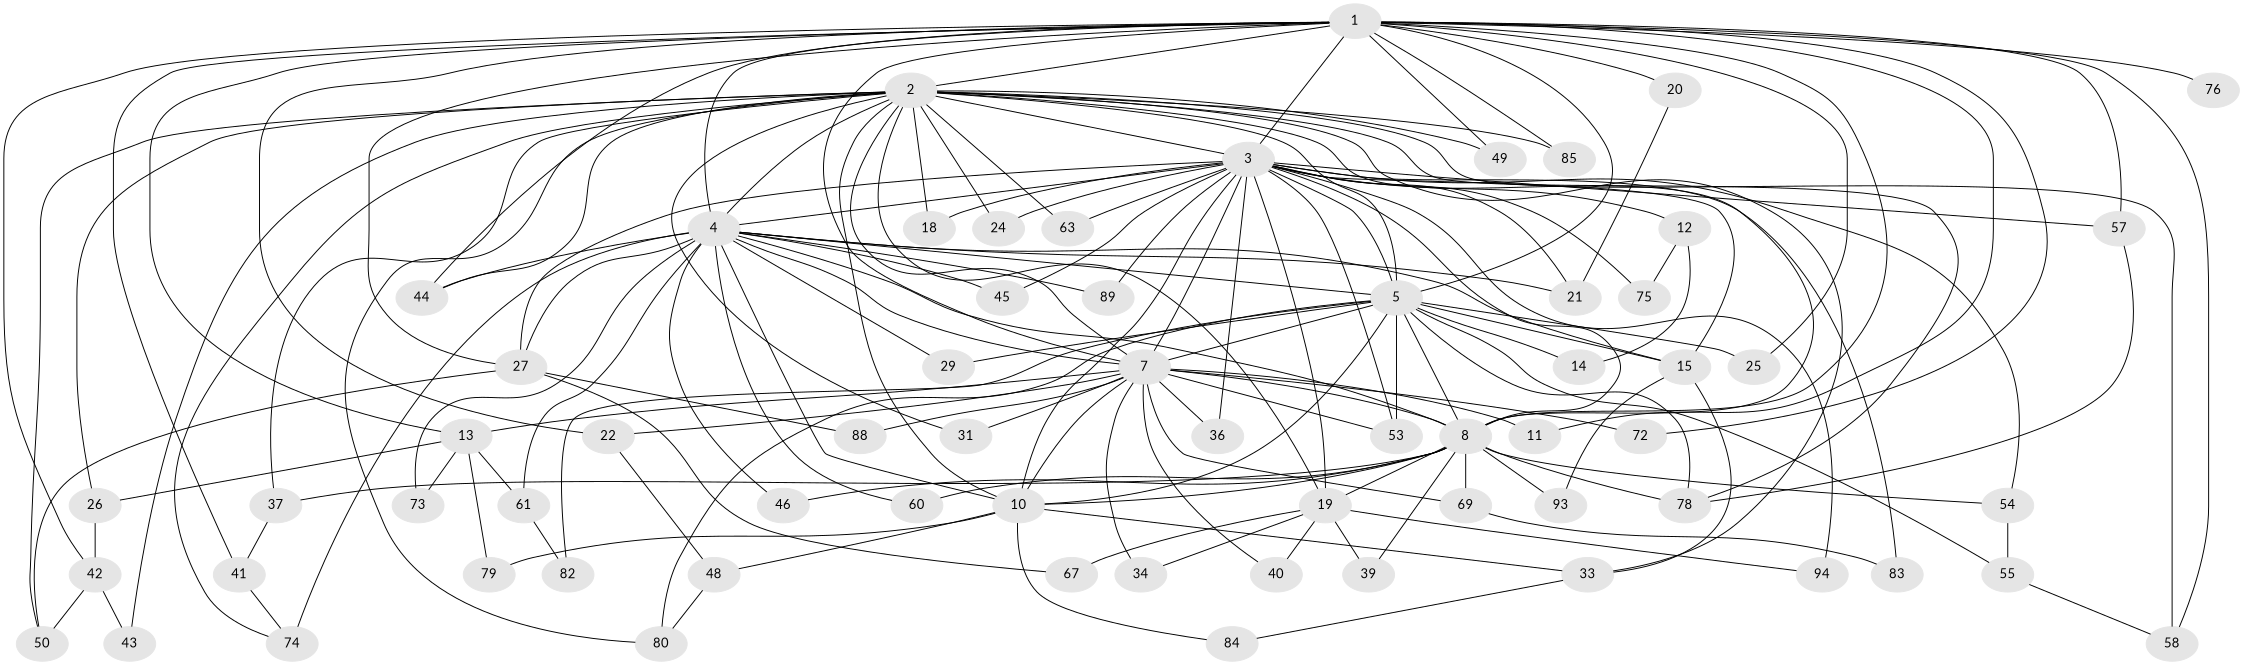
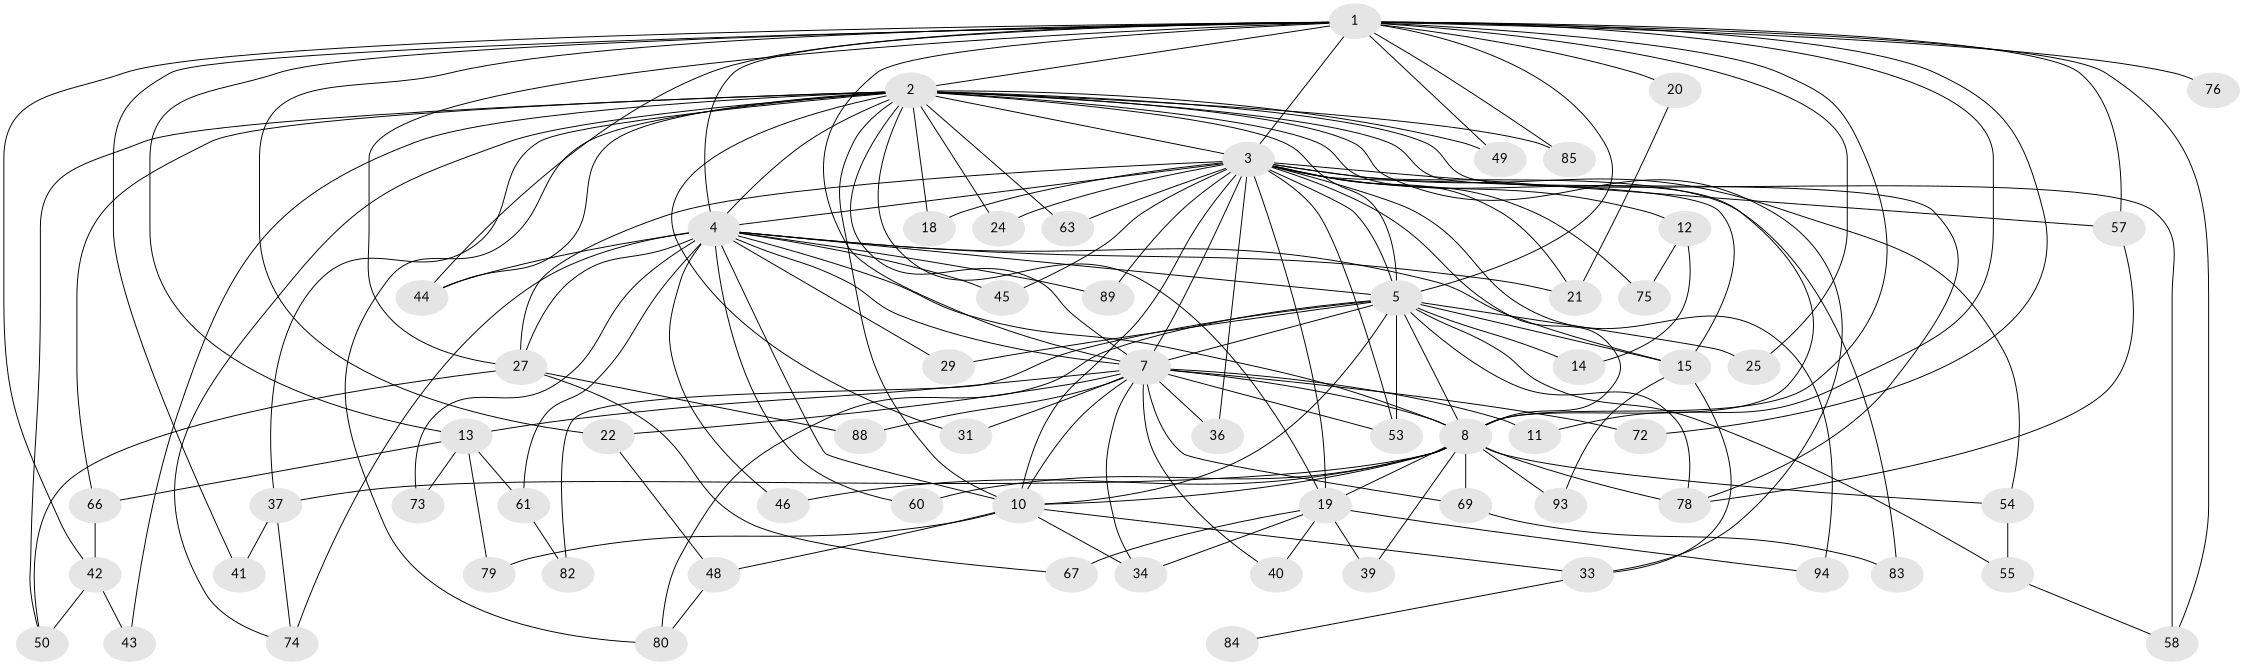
(95, 506) -> (95, 506)
(266, 609) -> (284, 575)
(1084, 615) -> (1080, 540)
